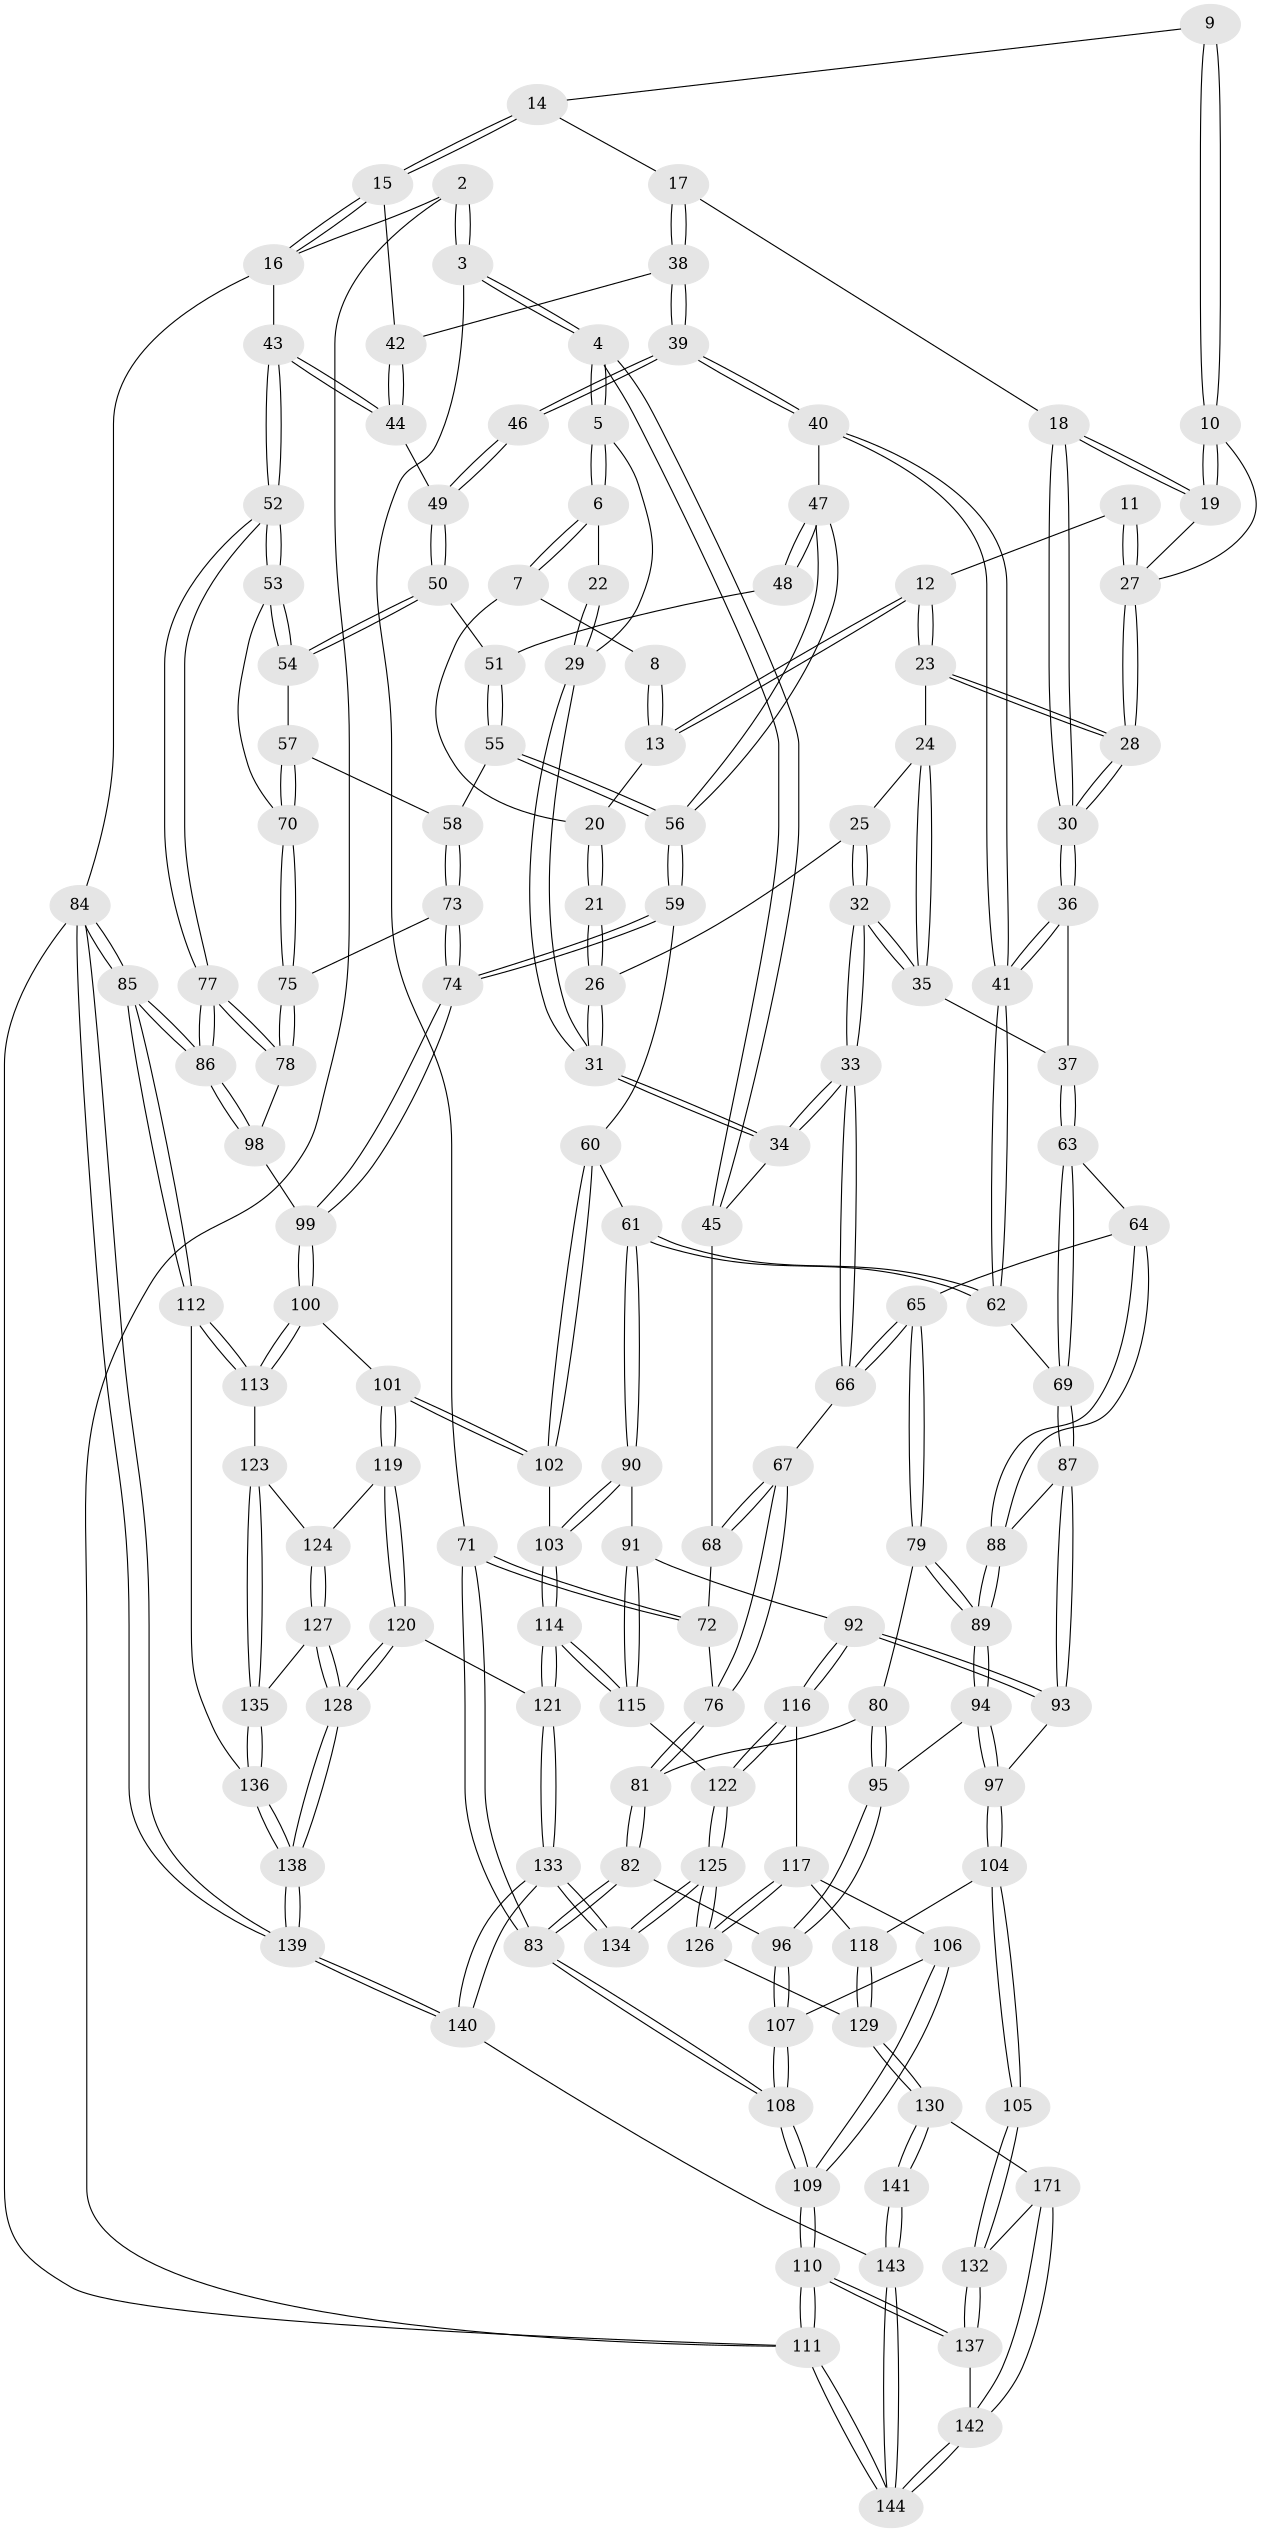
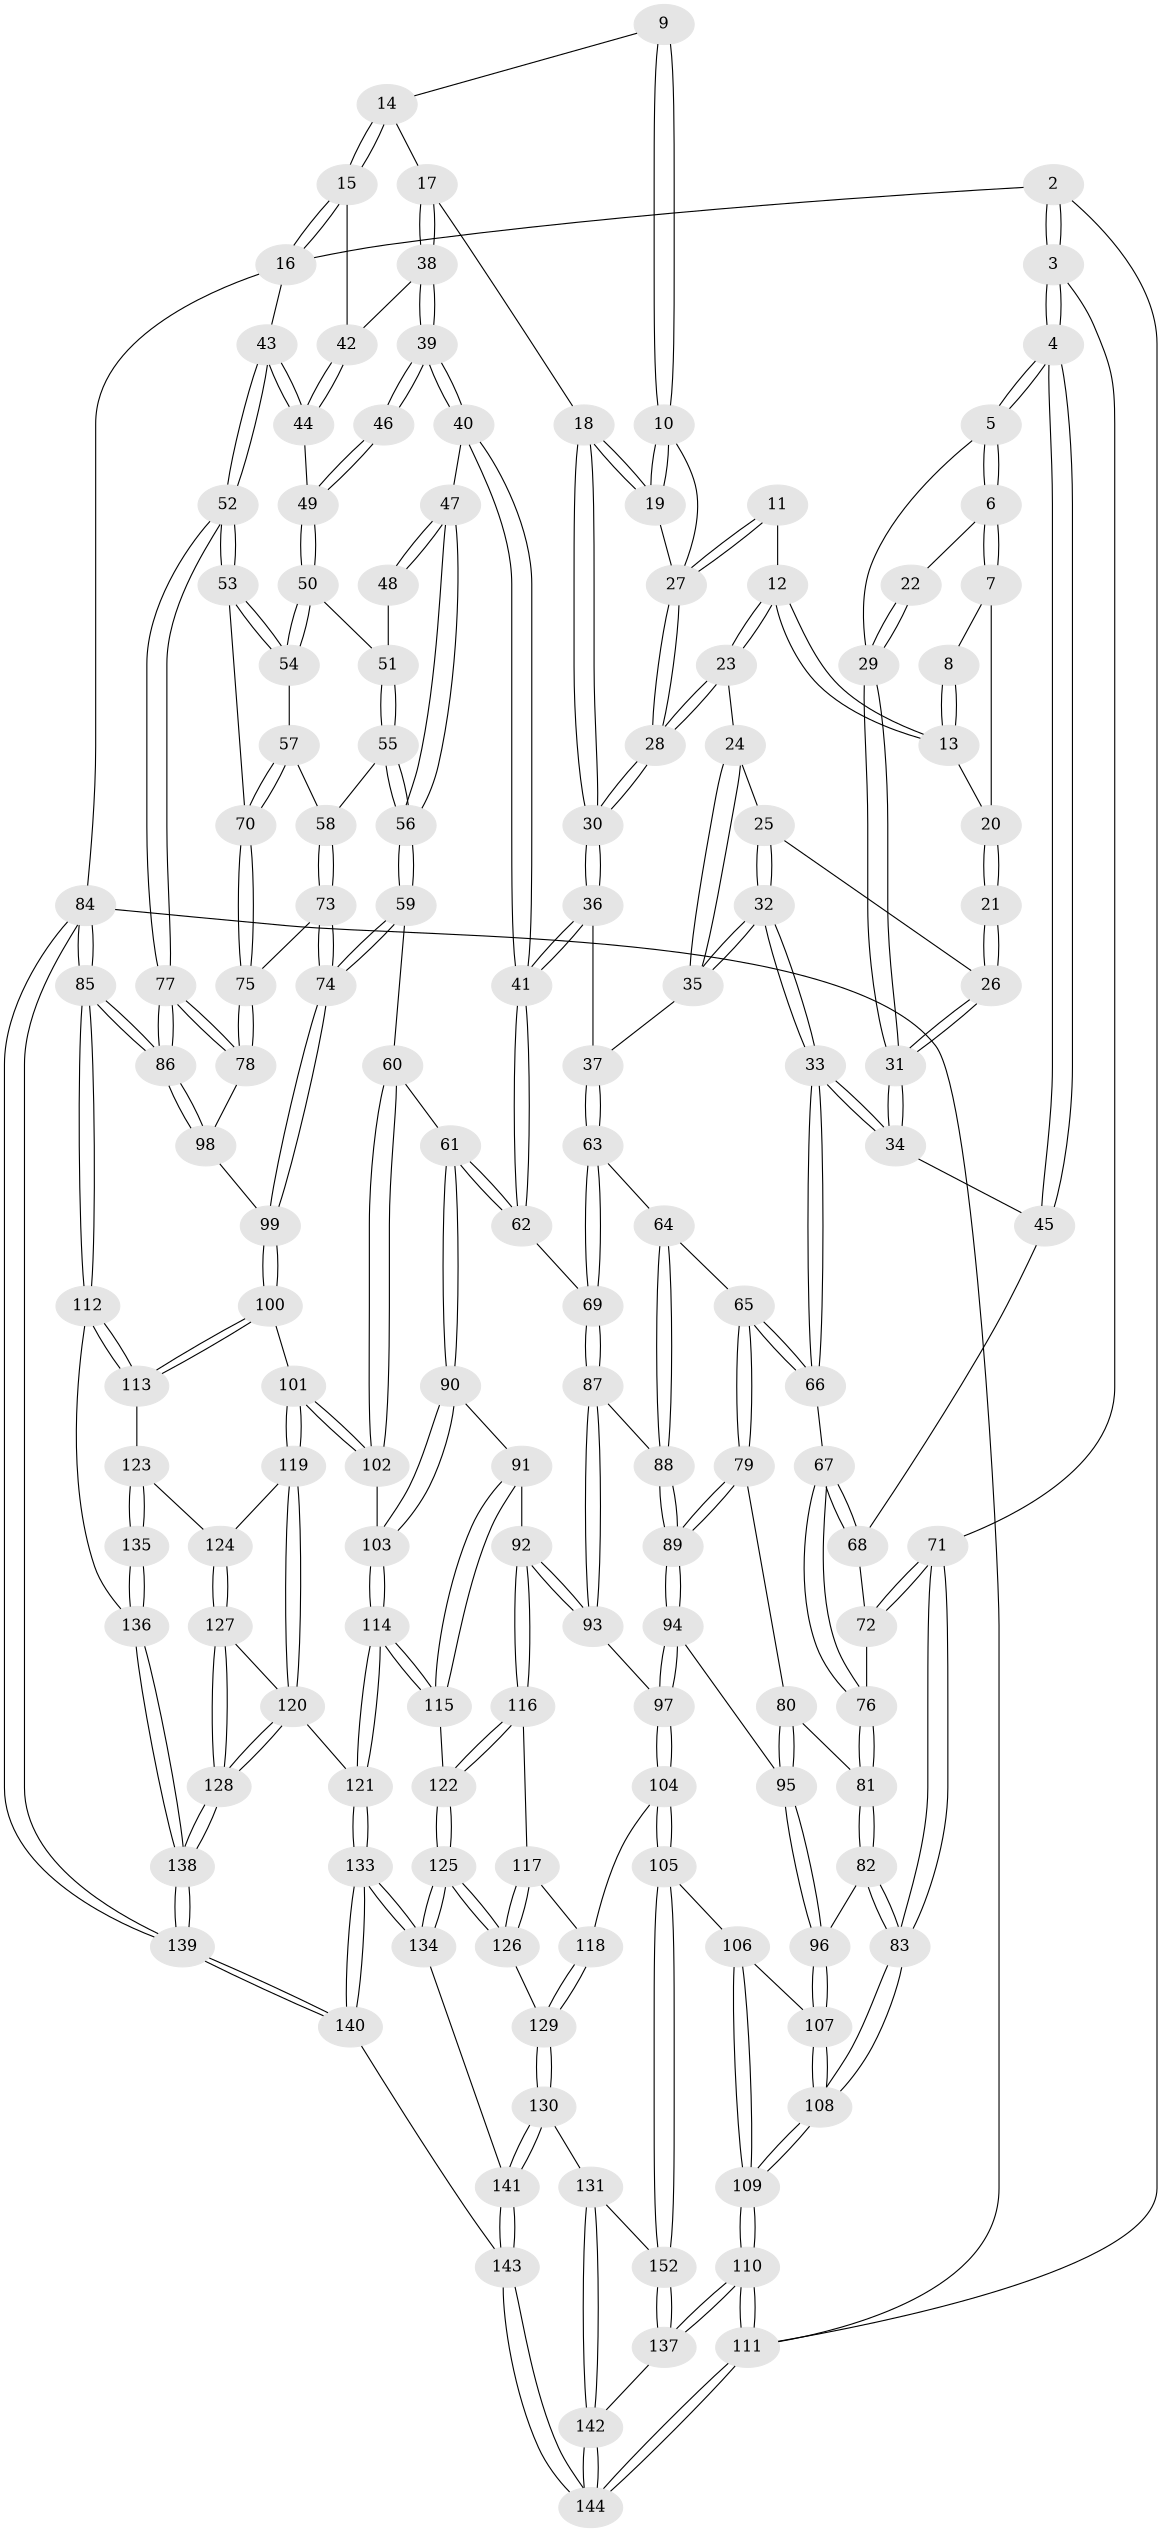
(286, 1667) -> (256, 1667)
(872, 1907) -> (701, 1907)
none -> (466, 2067)
(1048, 2187) -> (591, 2187)
(975, 2267) -> (664, 2267)
